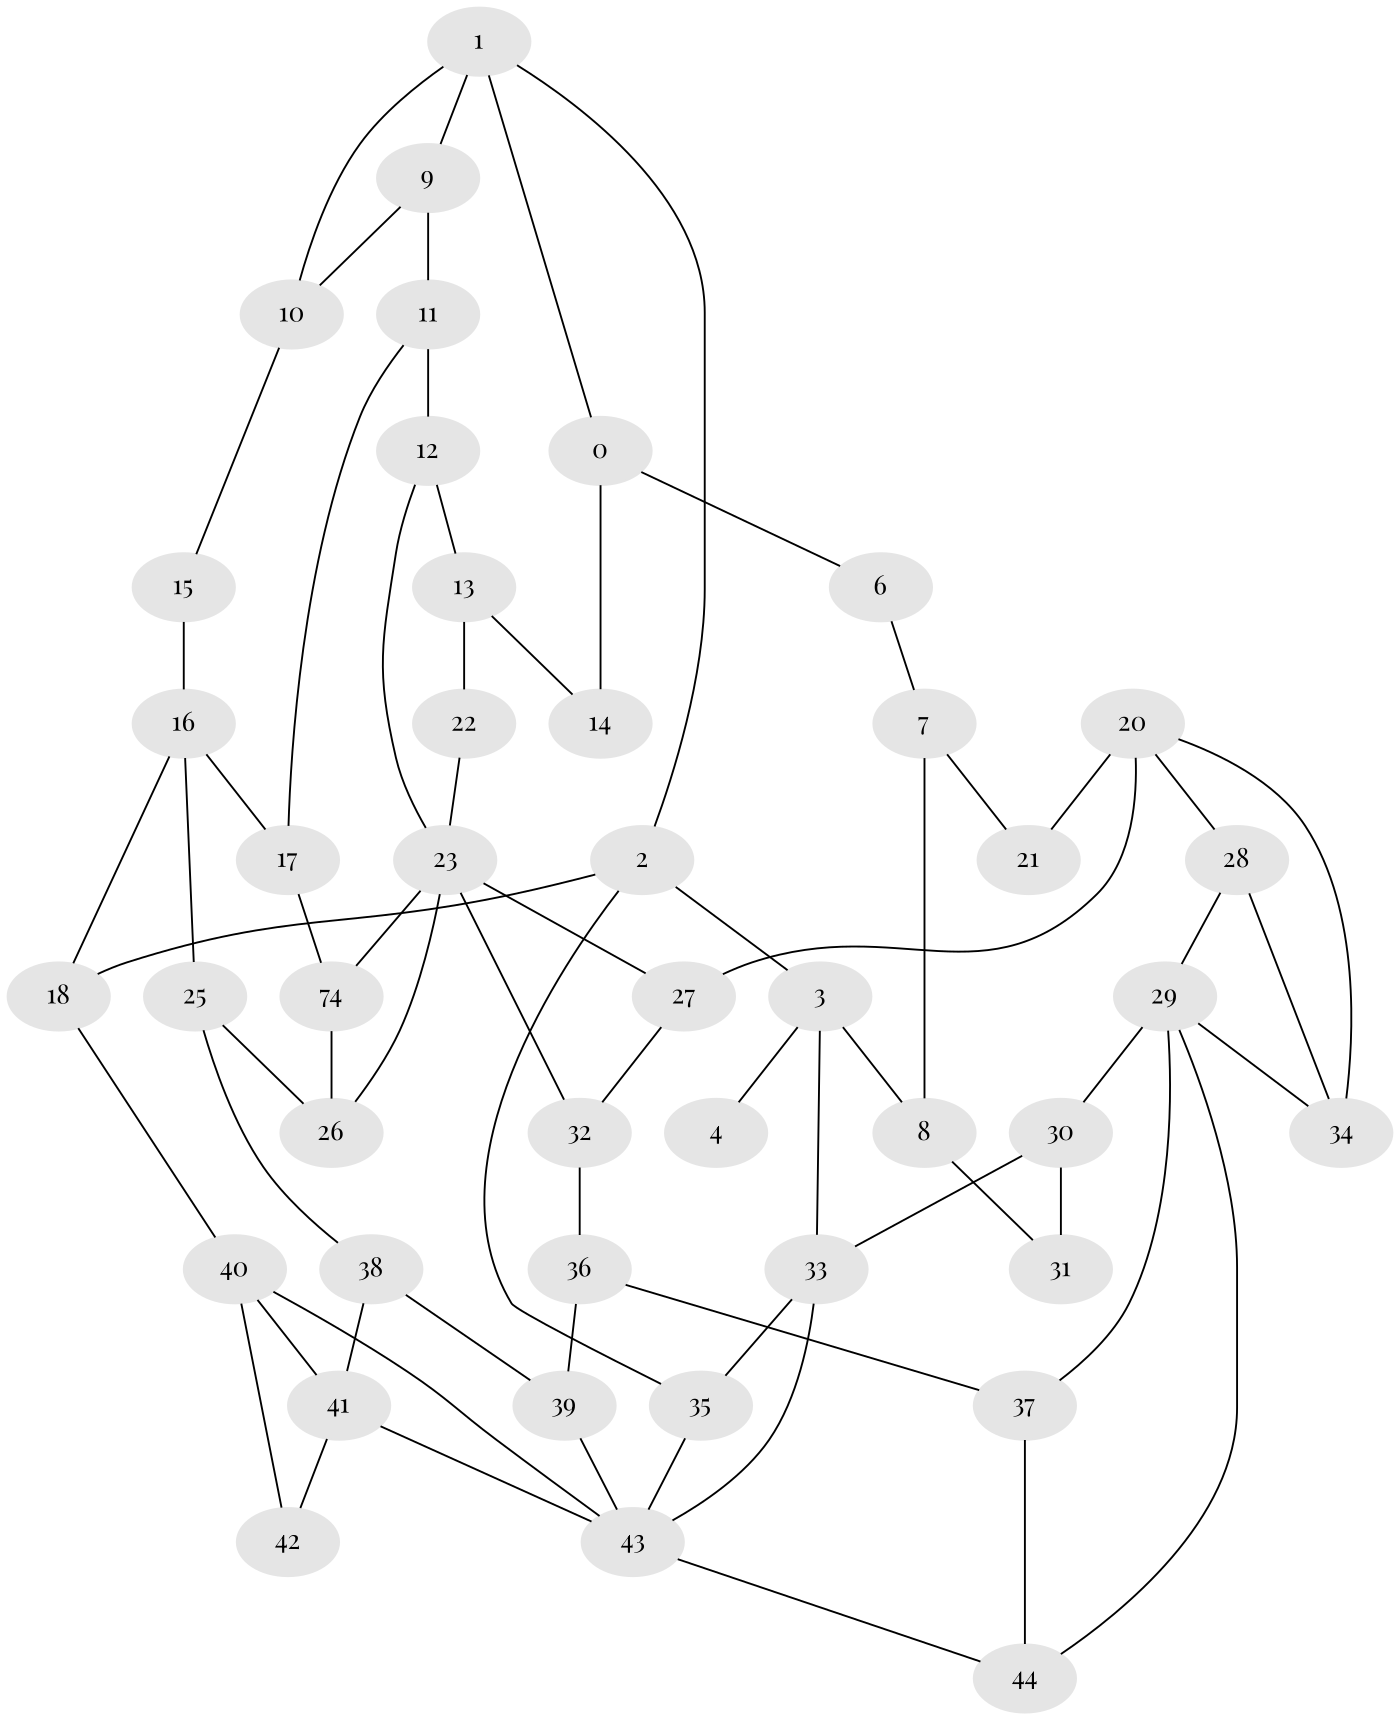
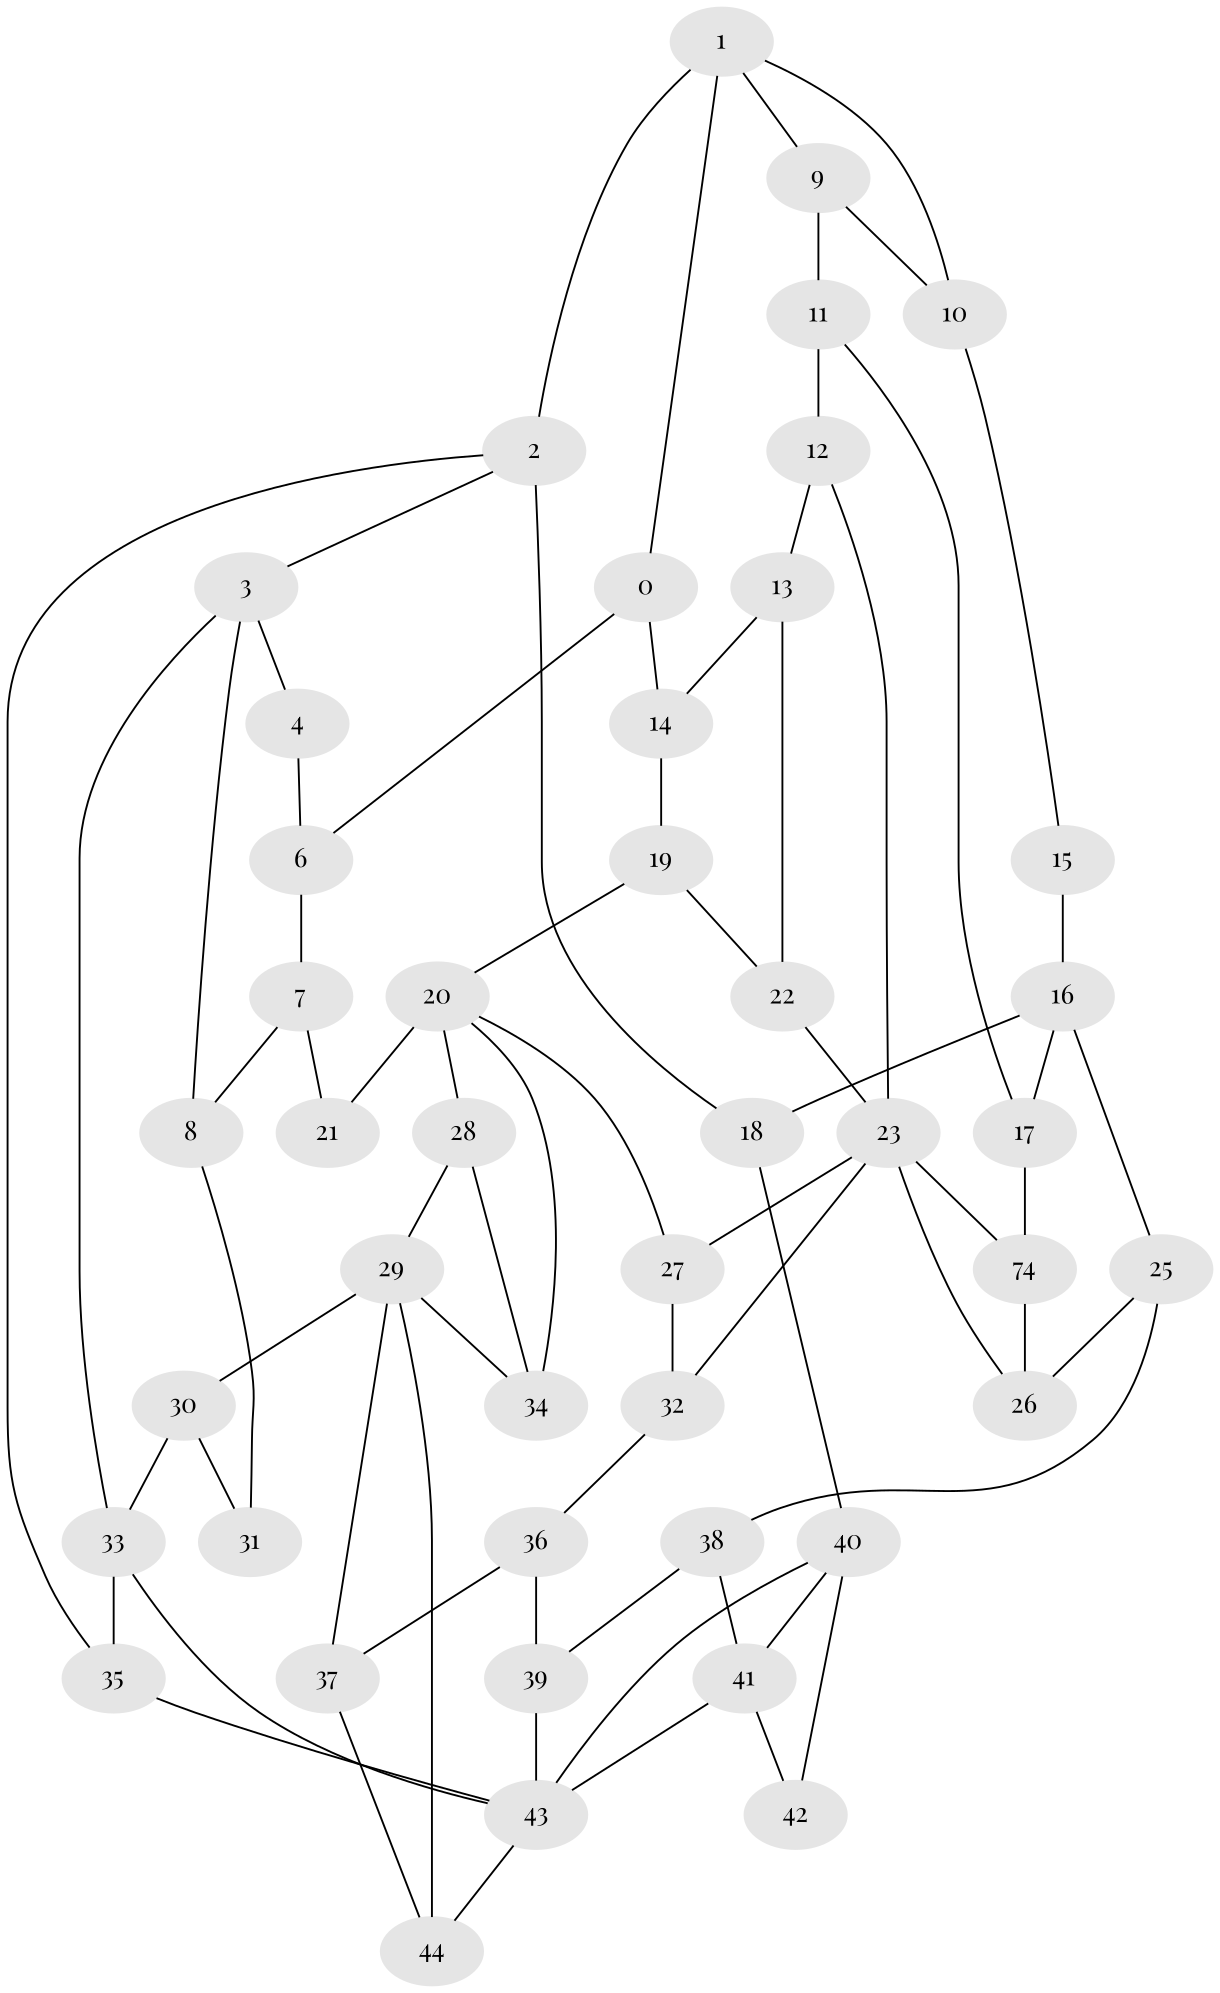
none -> (299, 792)
none -> (661, 860)
